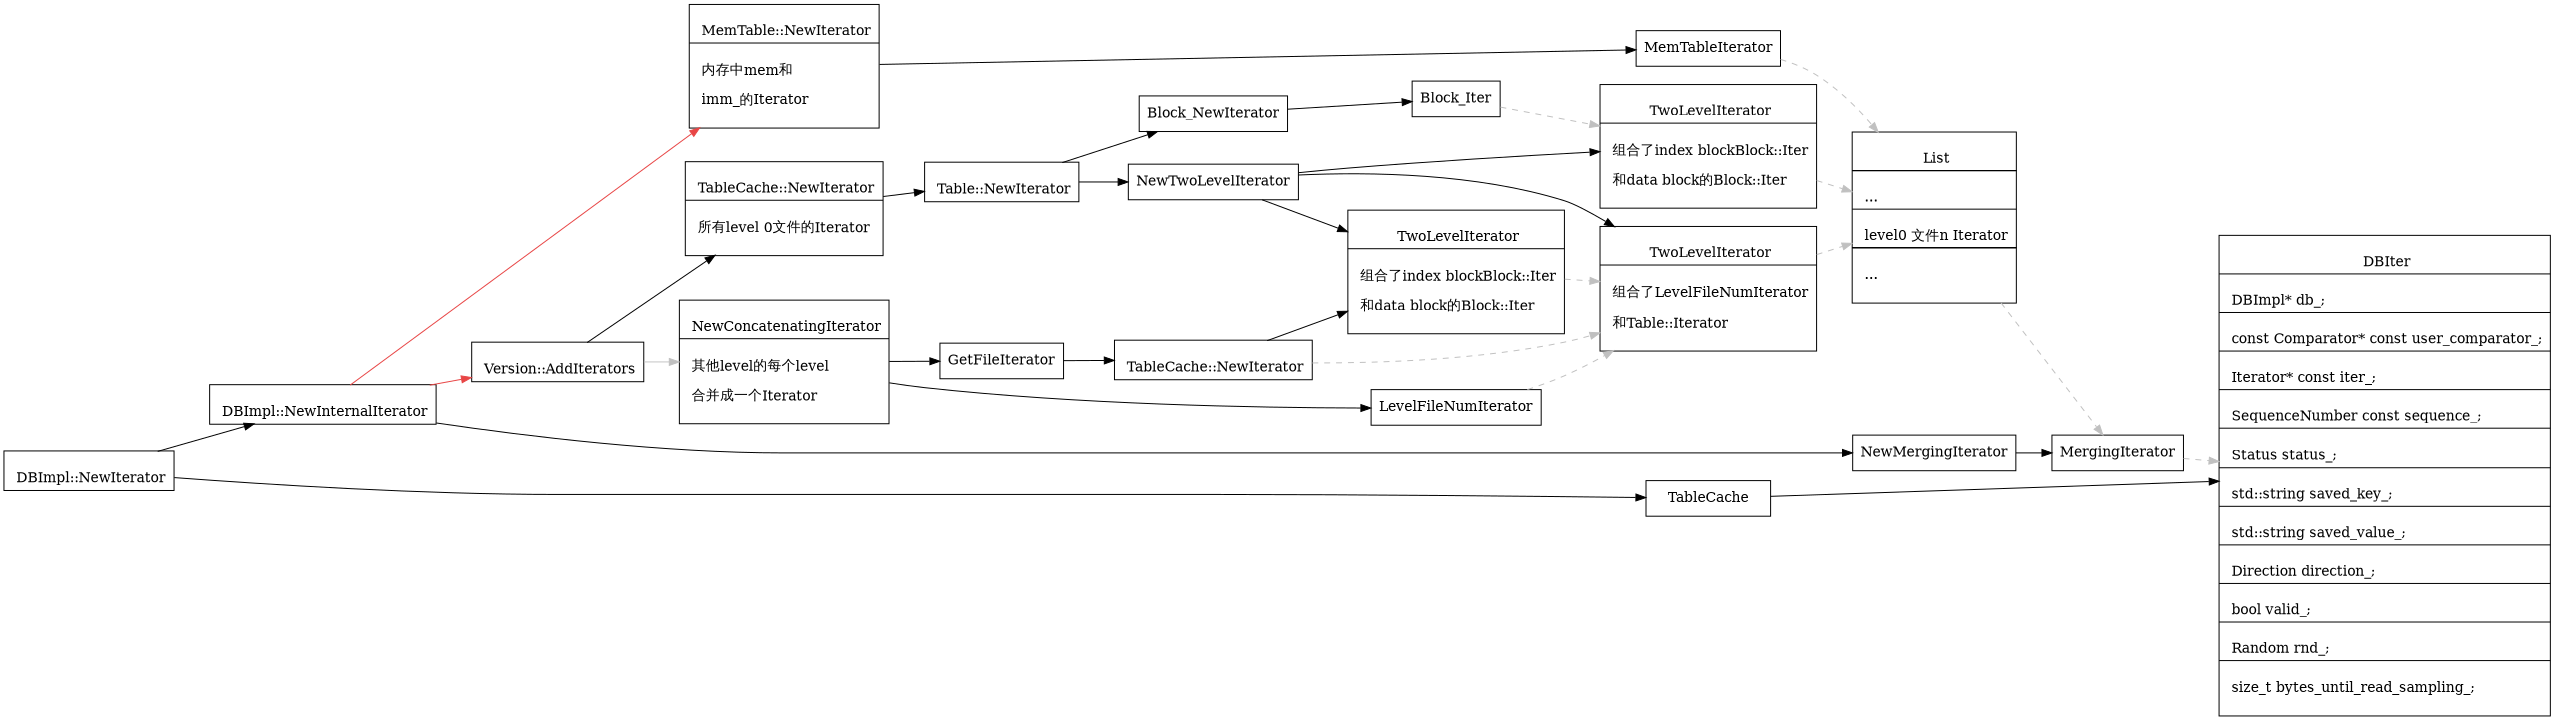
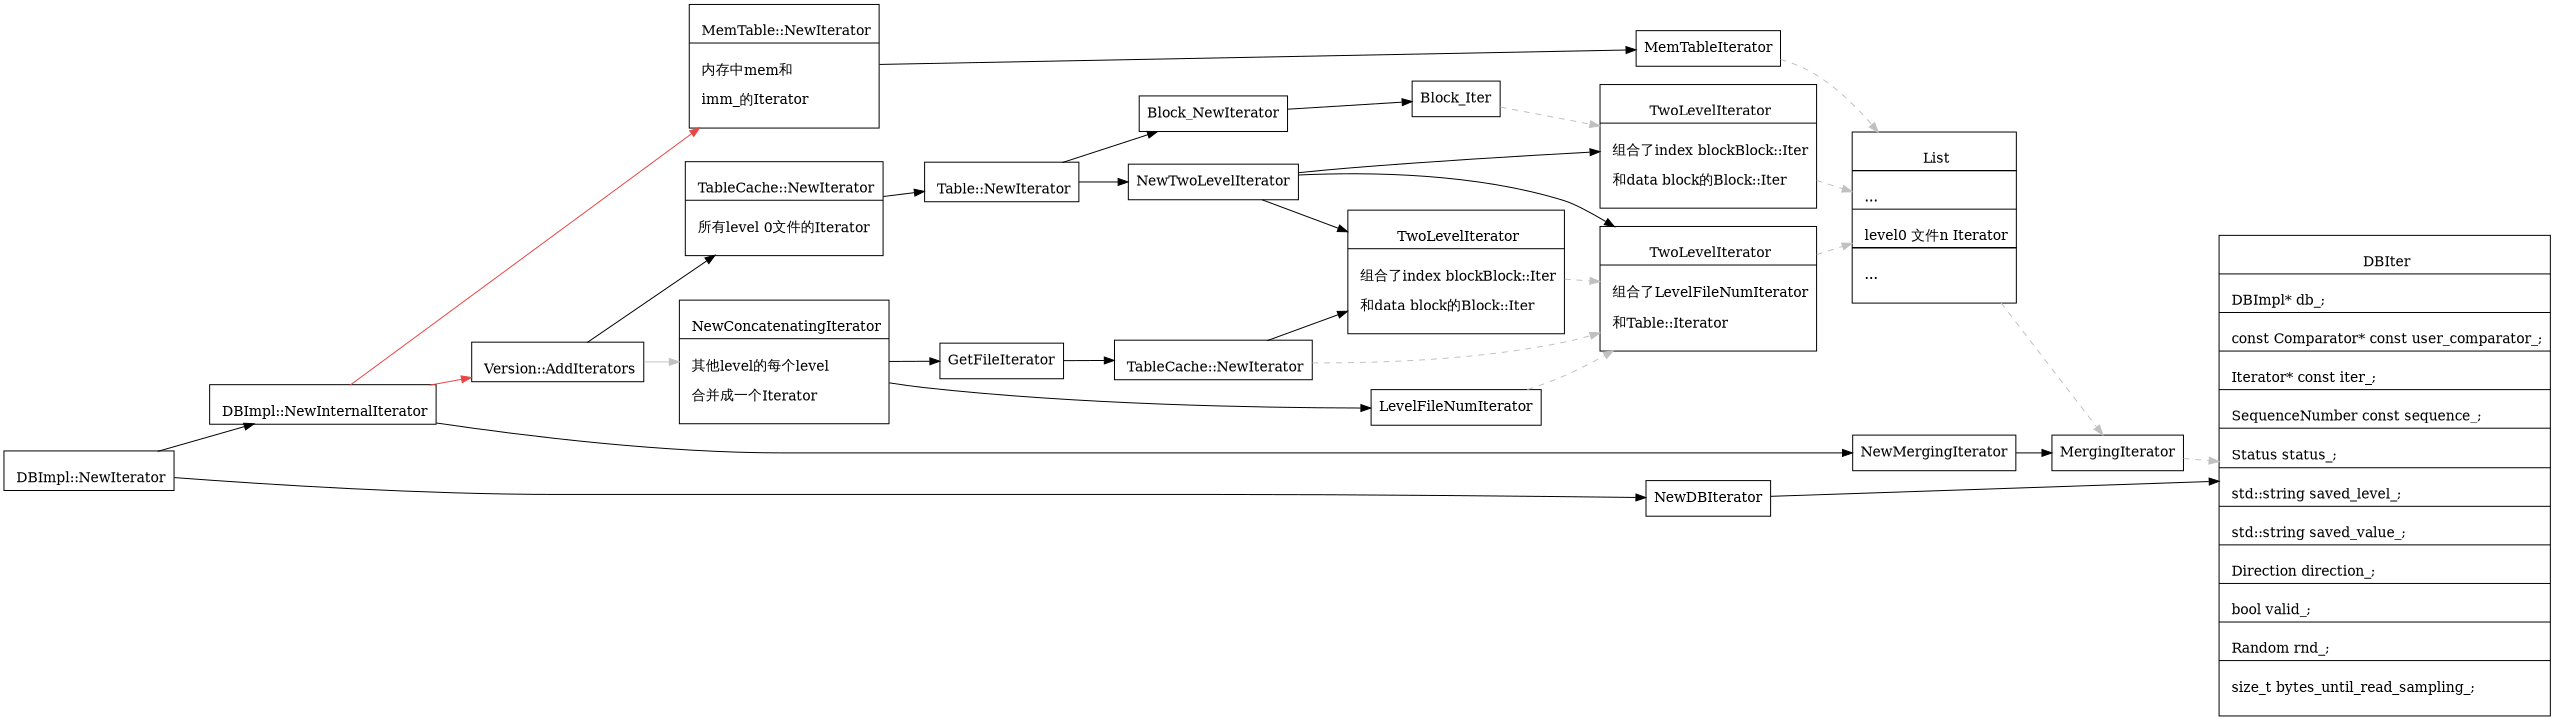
(2312, 494) -> (2316, 494)
(1708, 498) -> (1708, 498)
